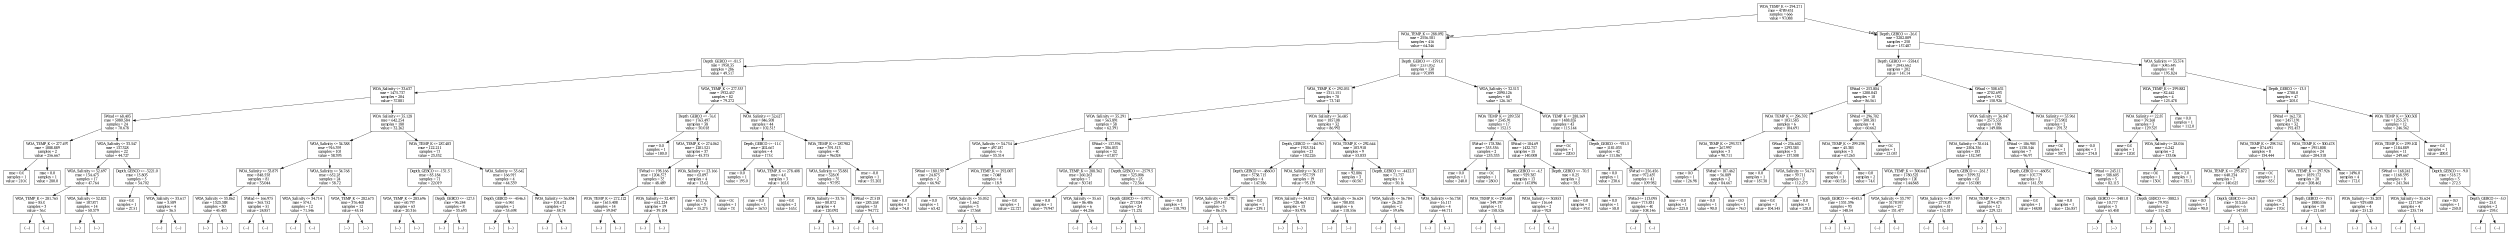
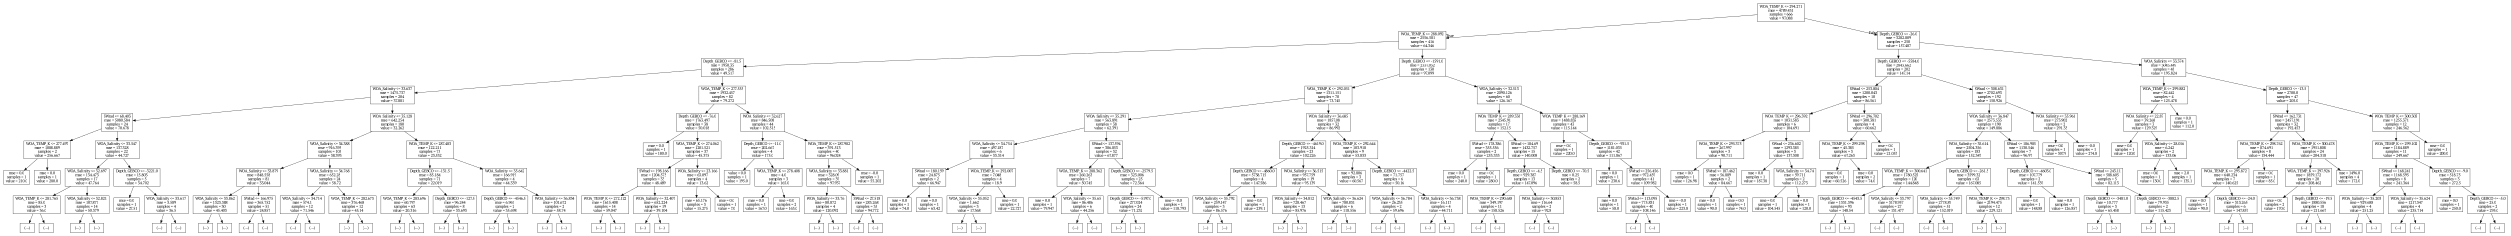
(737, 177) -> (737, 177)
(1580, 205) -> none
